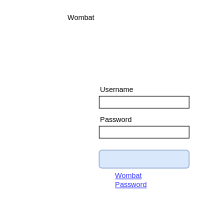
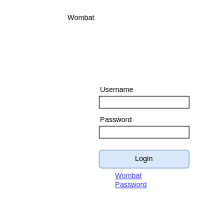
none -> (144, 159)
